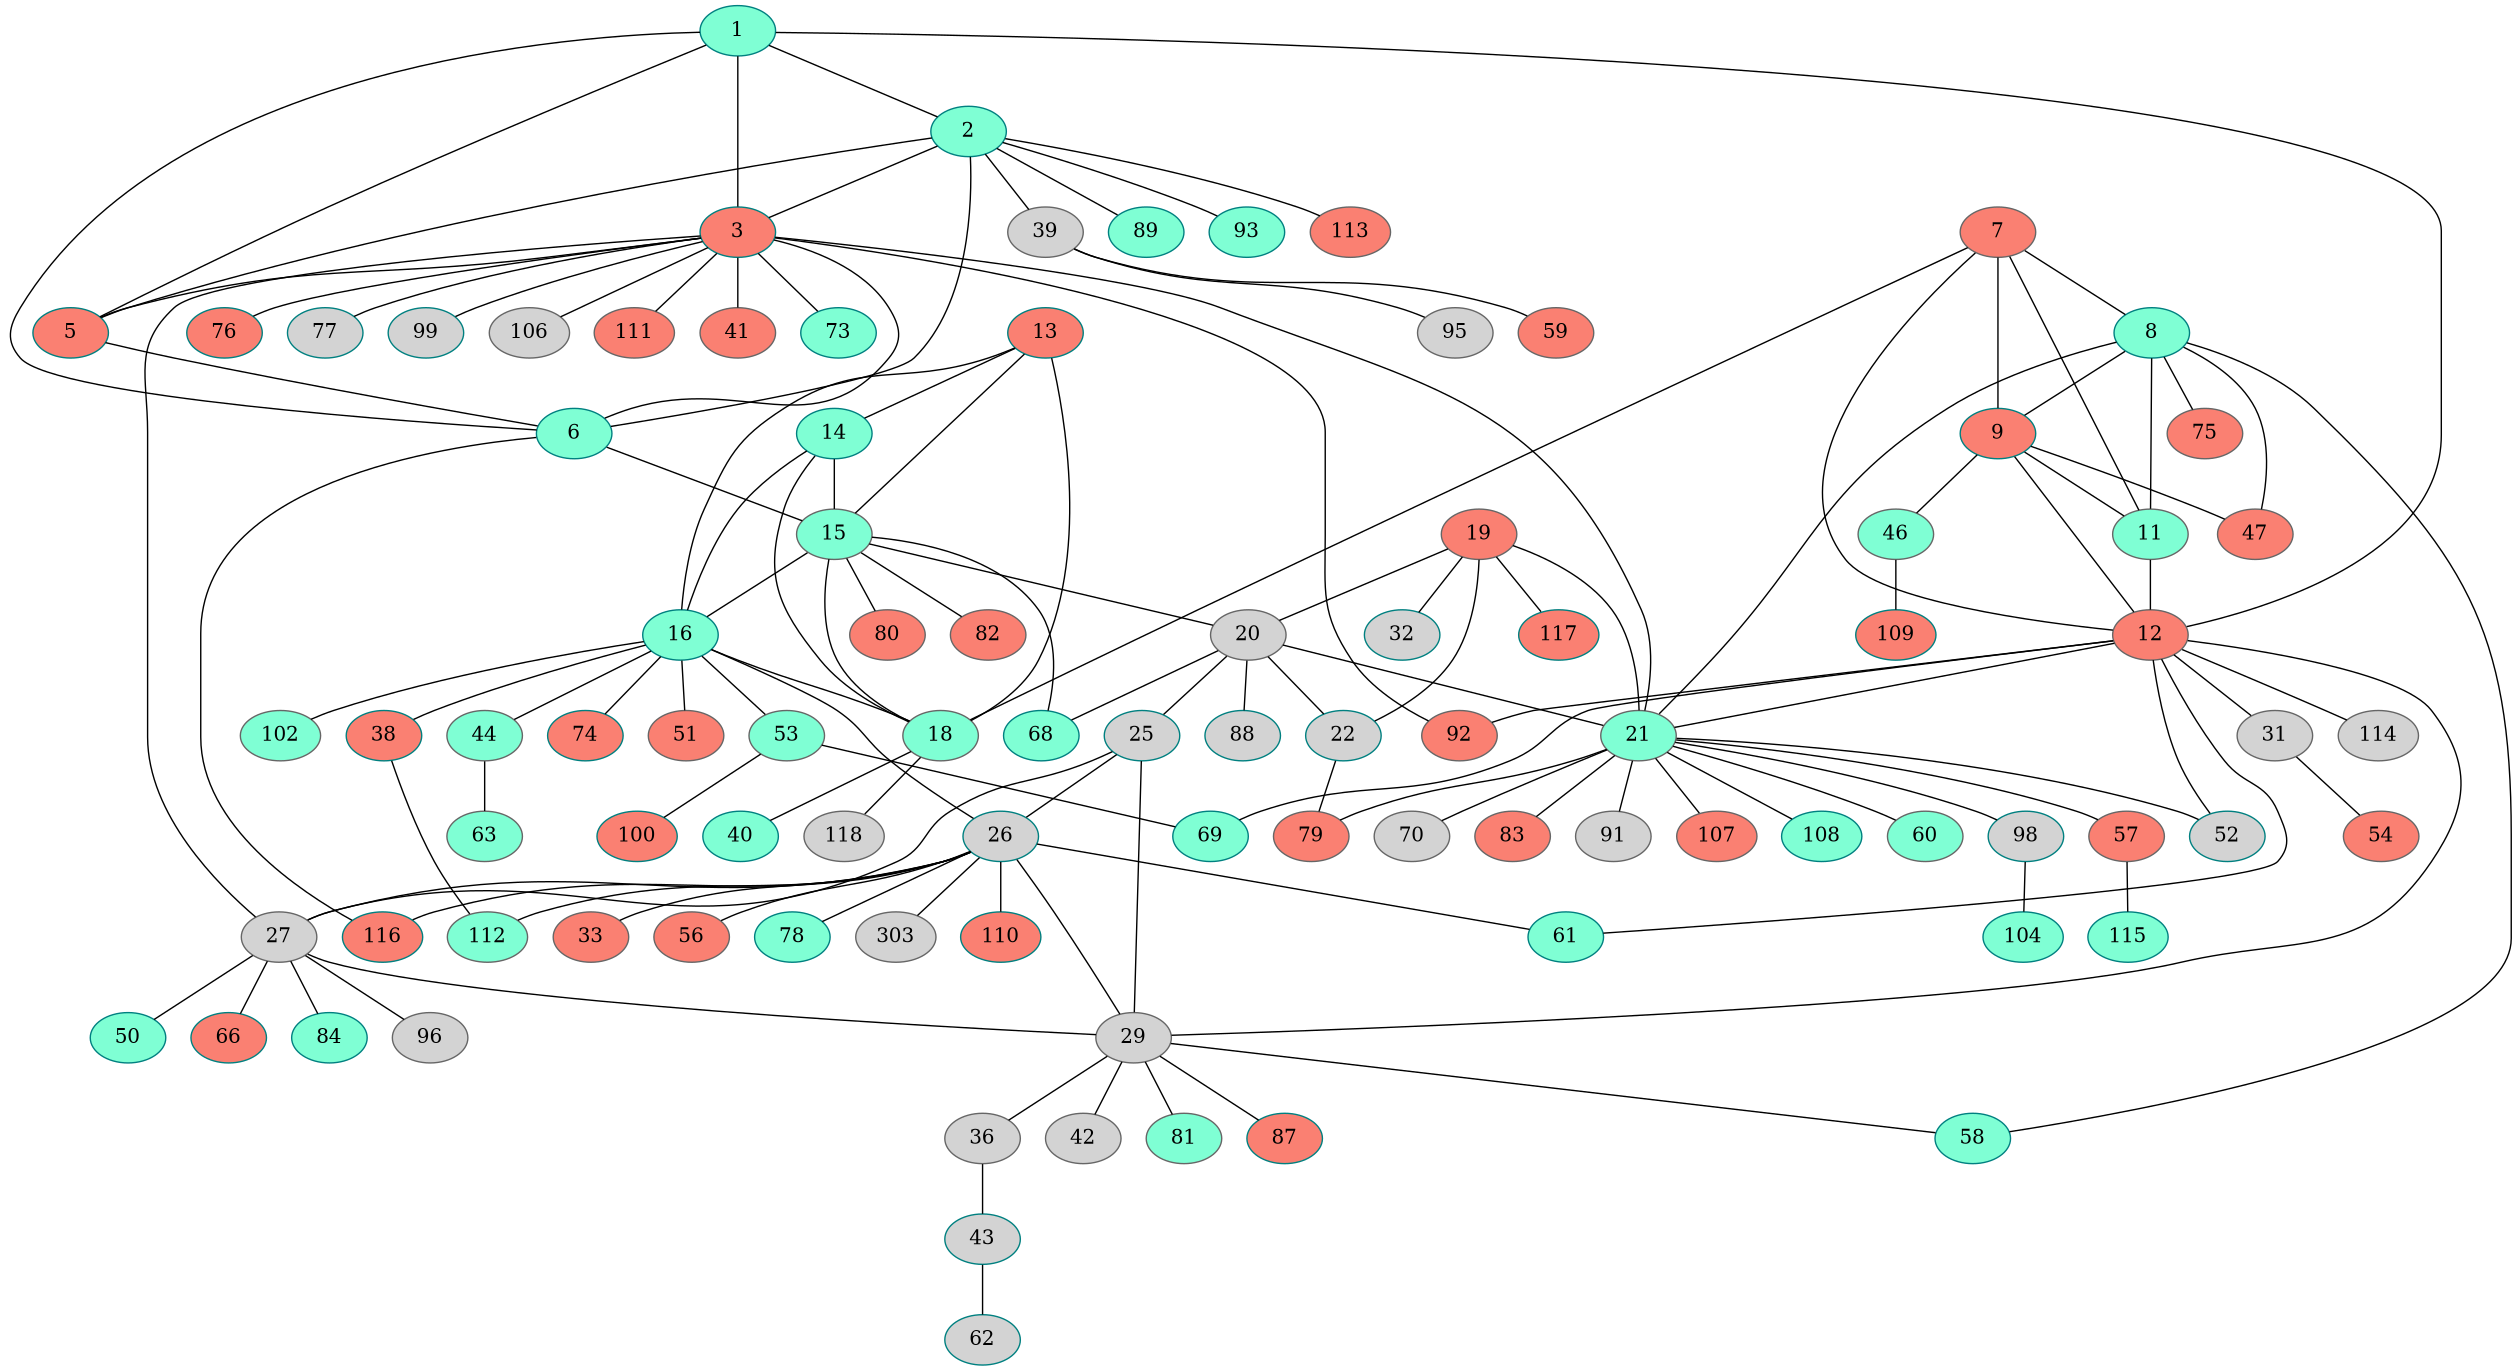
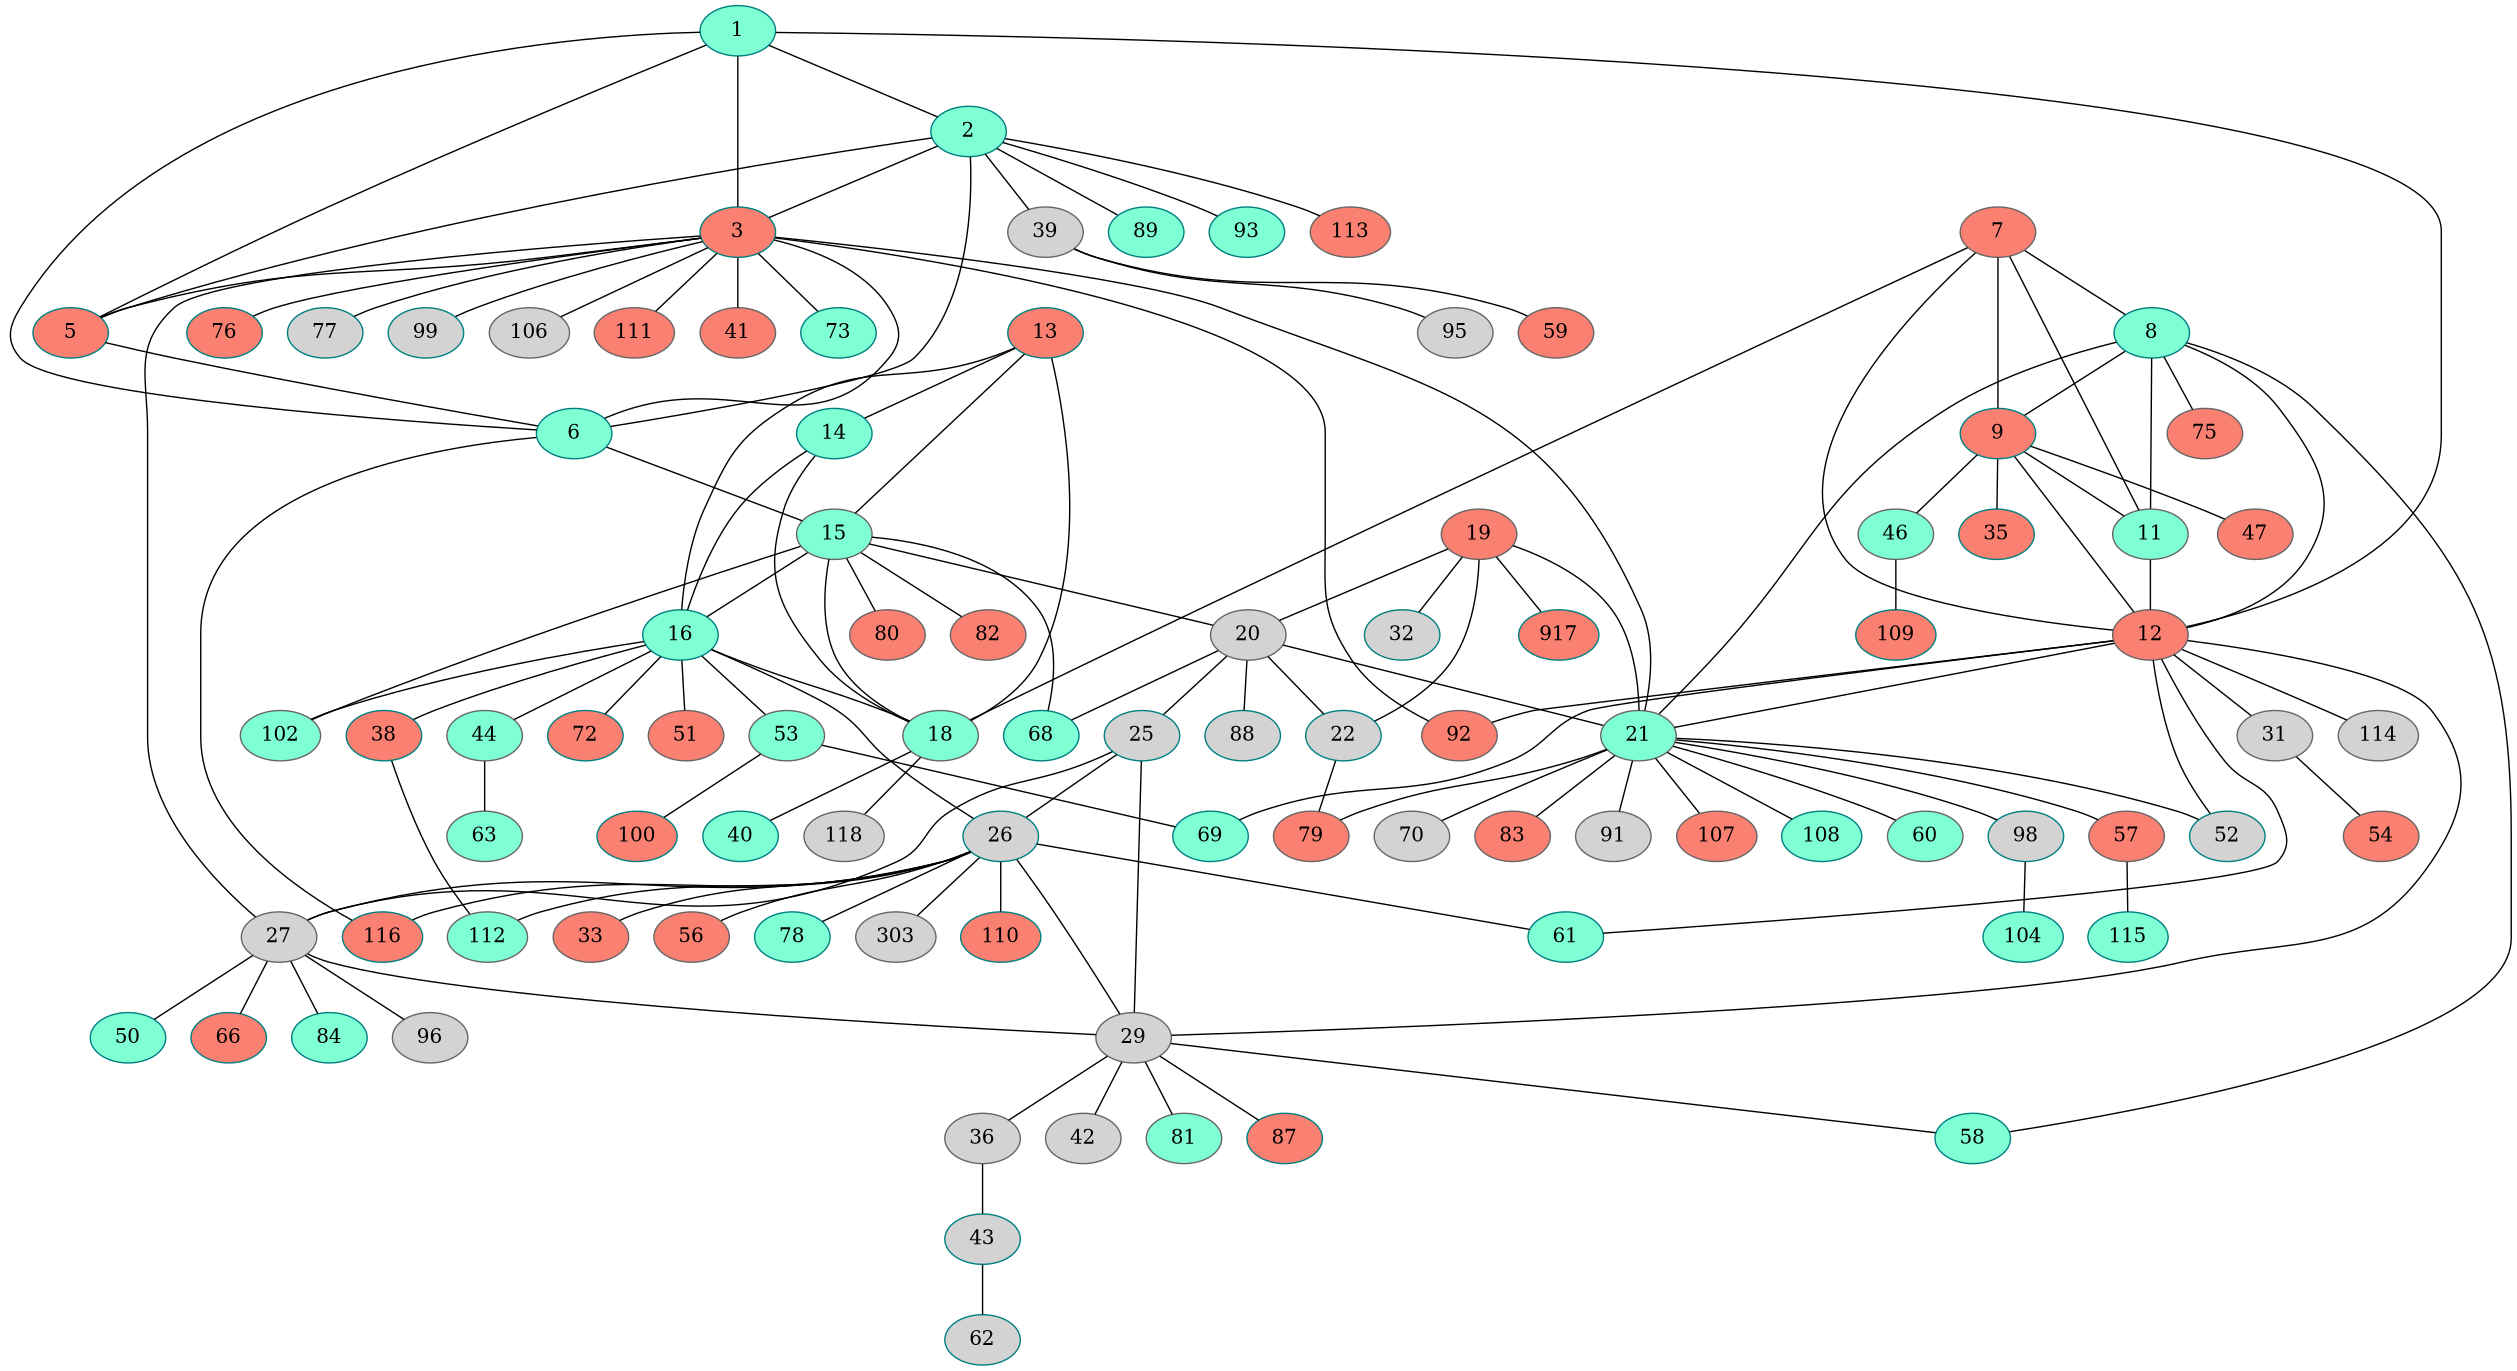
(2257, 412) -> (2323, 493)
(834, 484) -> (555, 629)
none -> (1997, 534)
(1559, 635) -> (1559, 635)
(585, 736) -> (585, 736)
